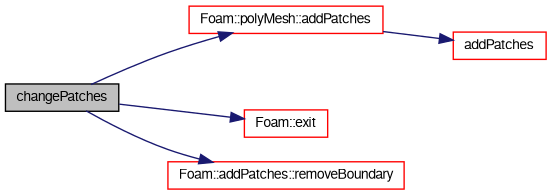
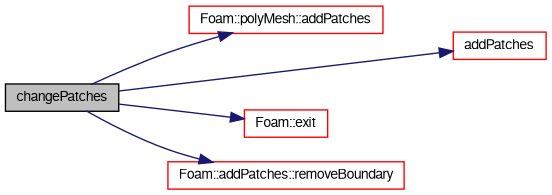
(411, 35) -> (279, 72)
